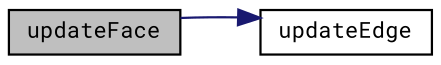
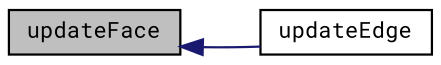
(209, 17) -> (232, 47)
